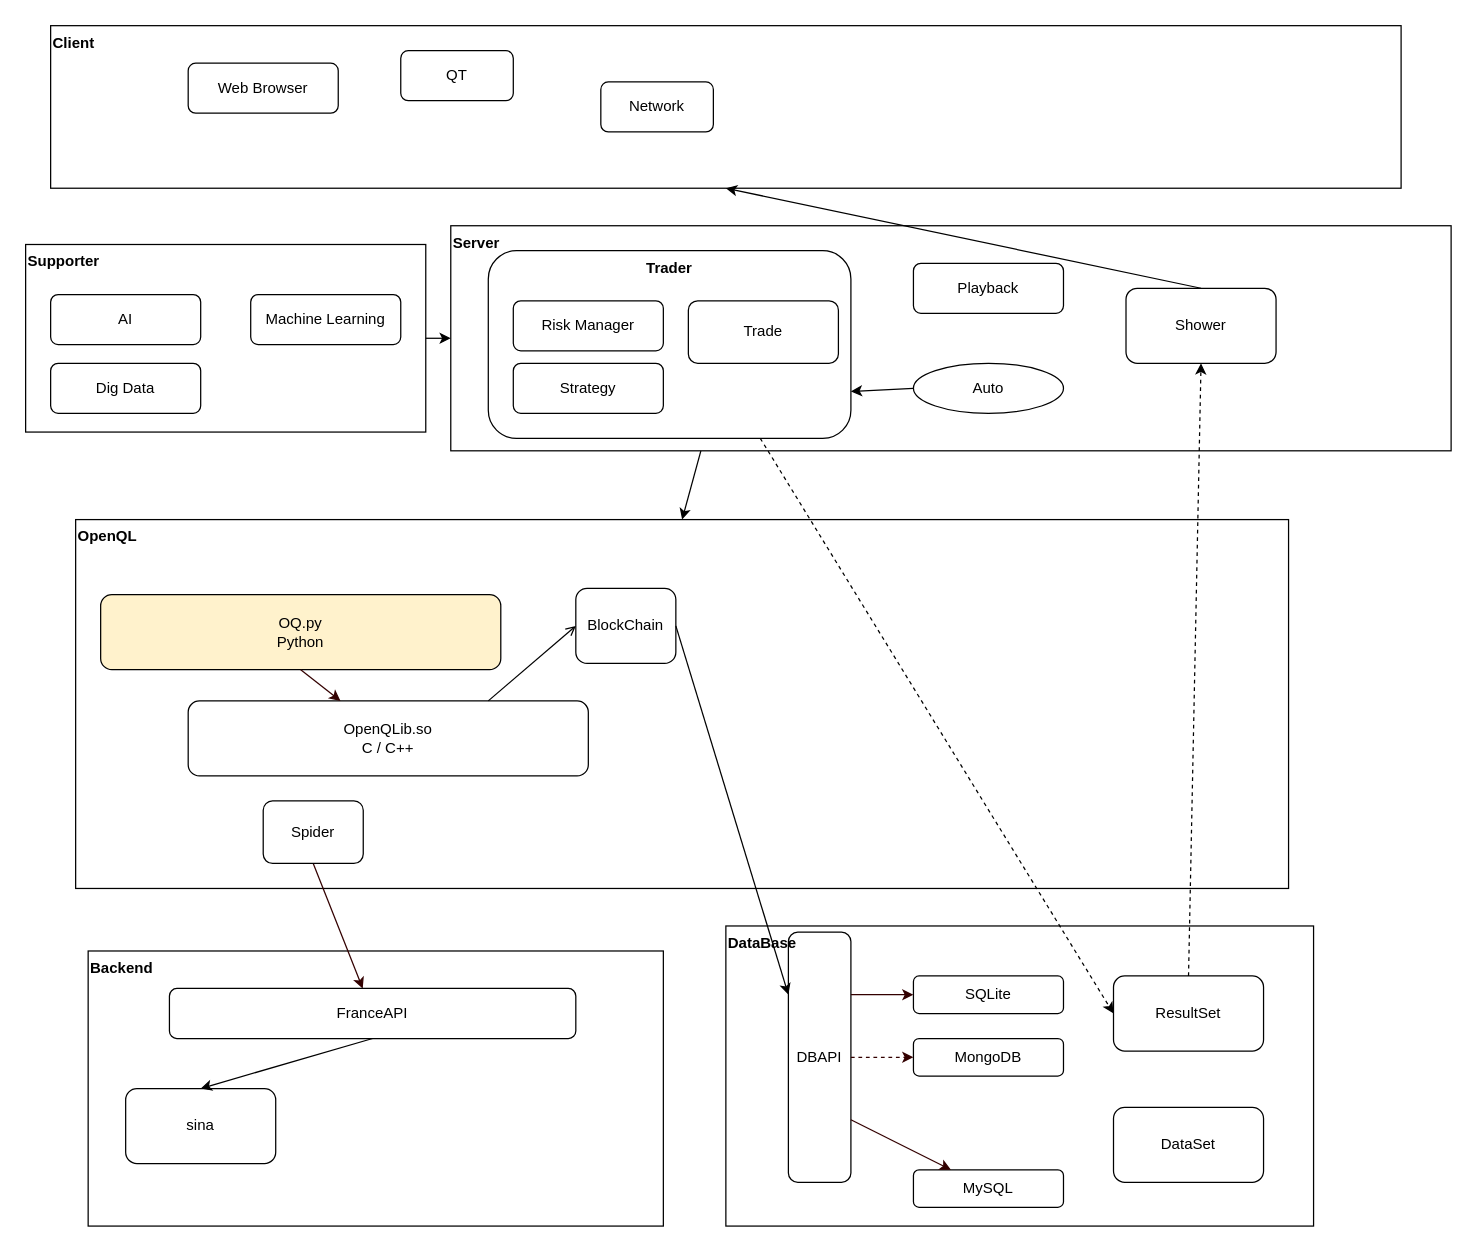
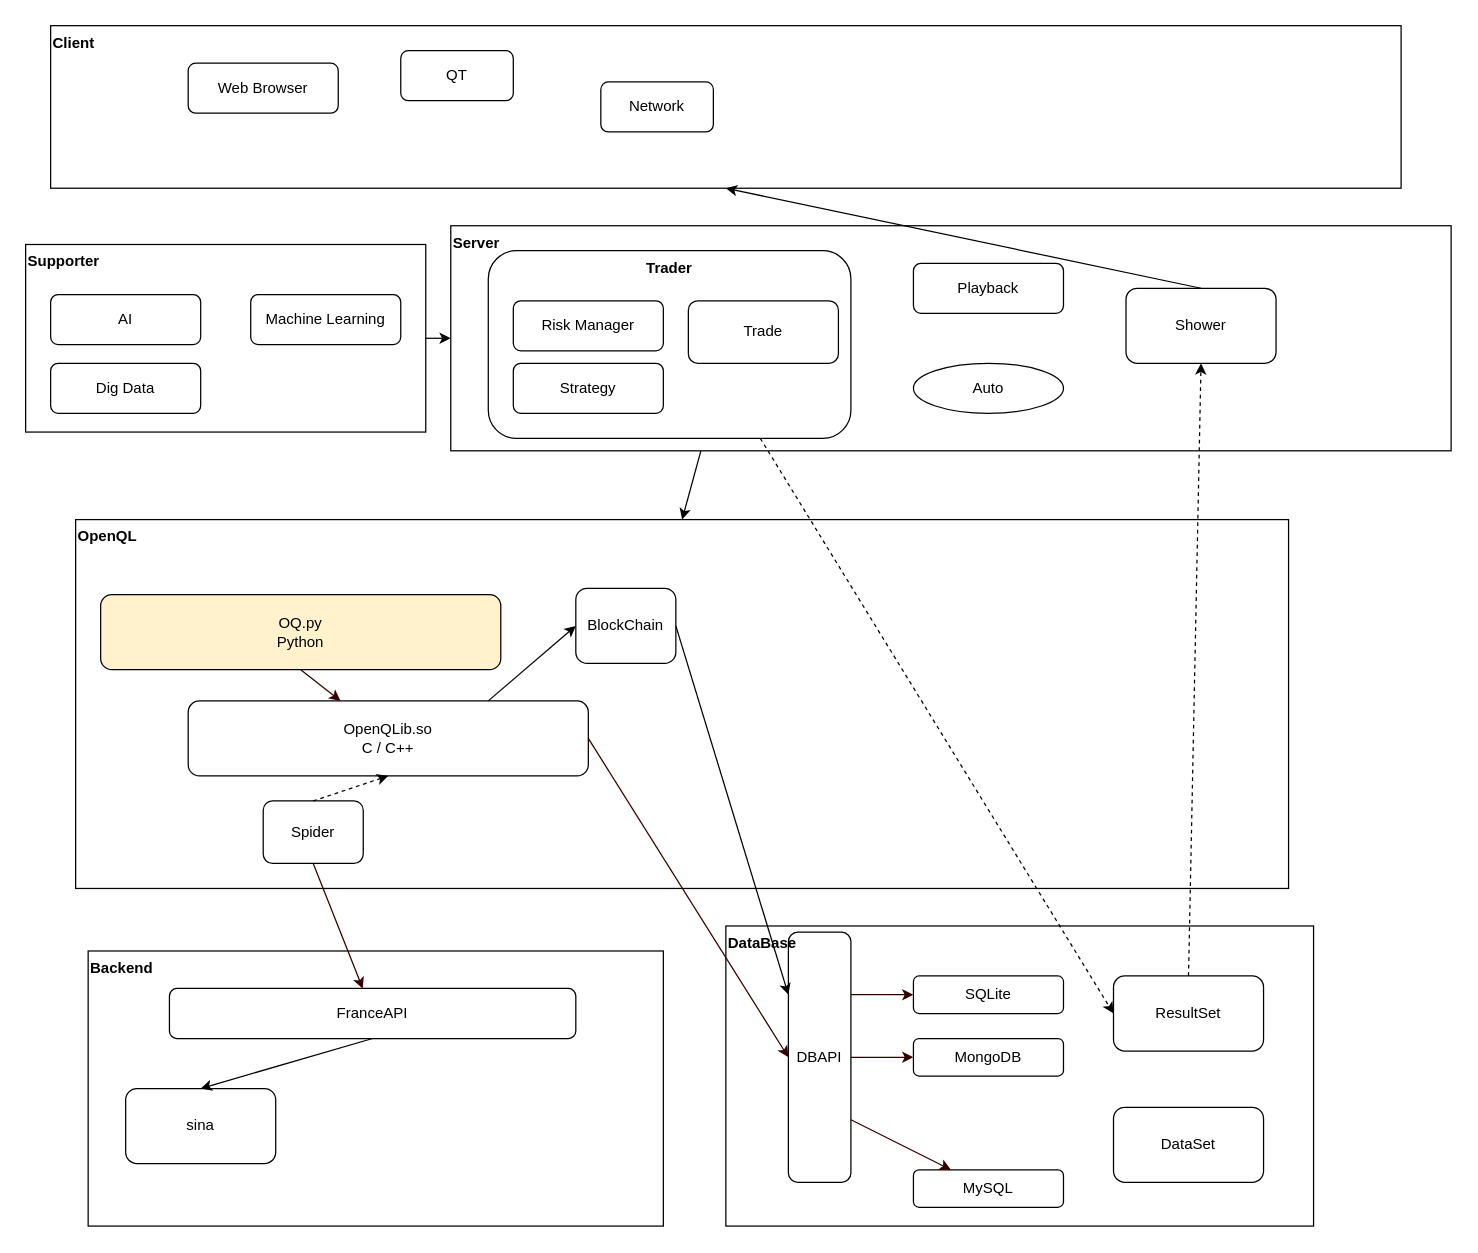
(886, 389) -> none
(570, 630) -> (569, 631)
none -> (347, 789)
none -> (686, 894)
(878, 1057) -> (878, 1057)
